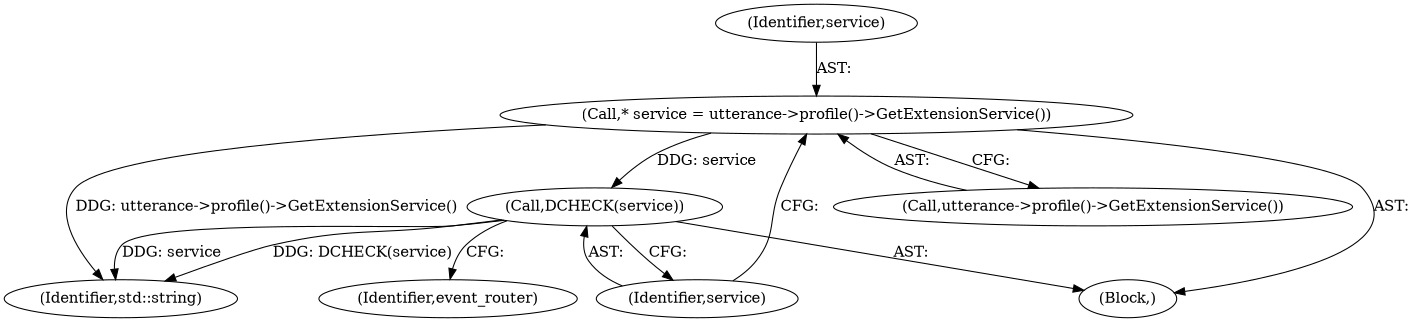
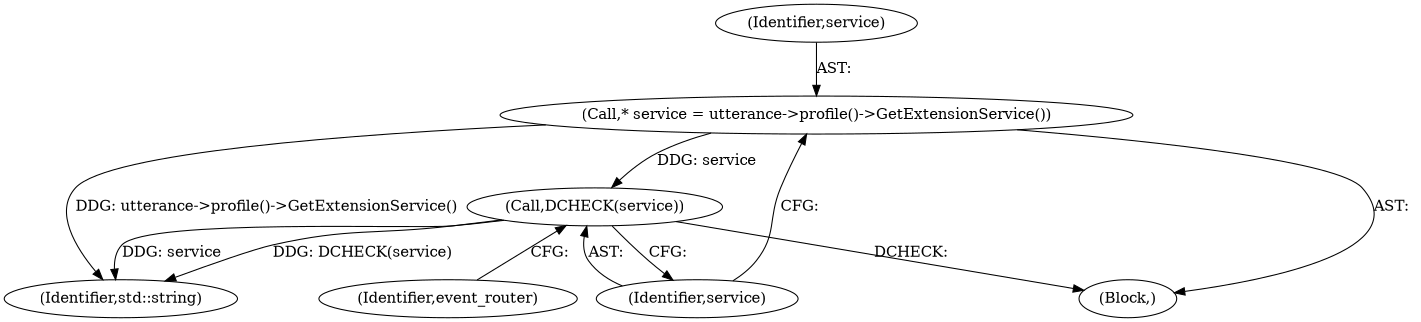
(1093, 207) -> none
(474, 238) -> (517, 255)
(914, 253) -> (914, 253)
